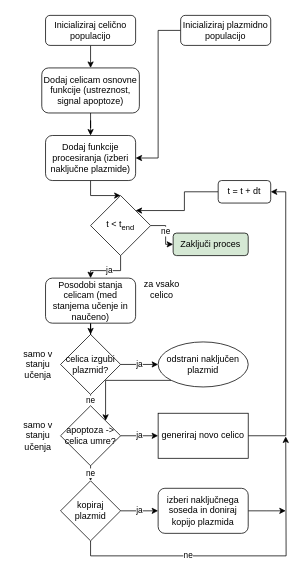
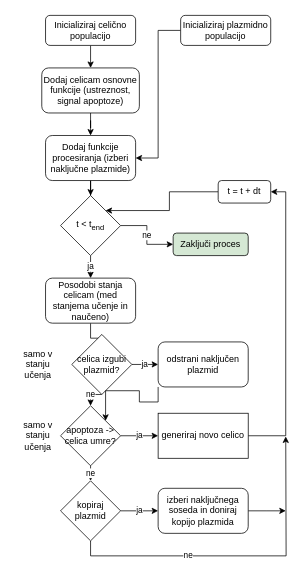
(120, 225) -> (90, 225)
(162, 289) -> none
(90, 364) -> (102, 364)
(203, 364) -> (203, 364)
